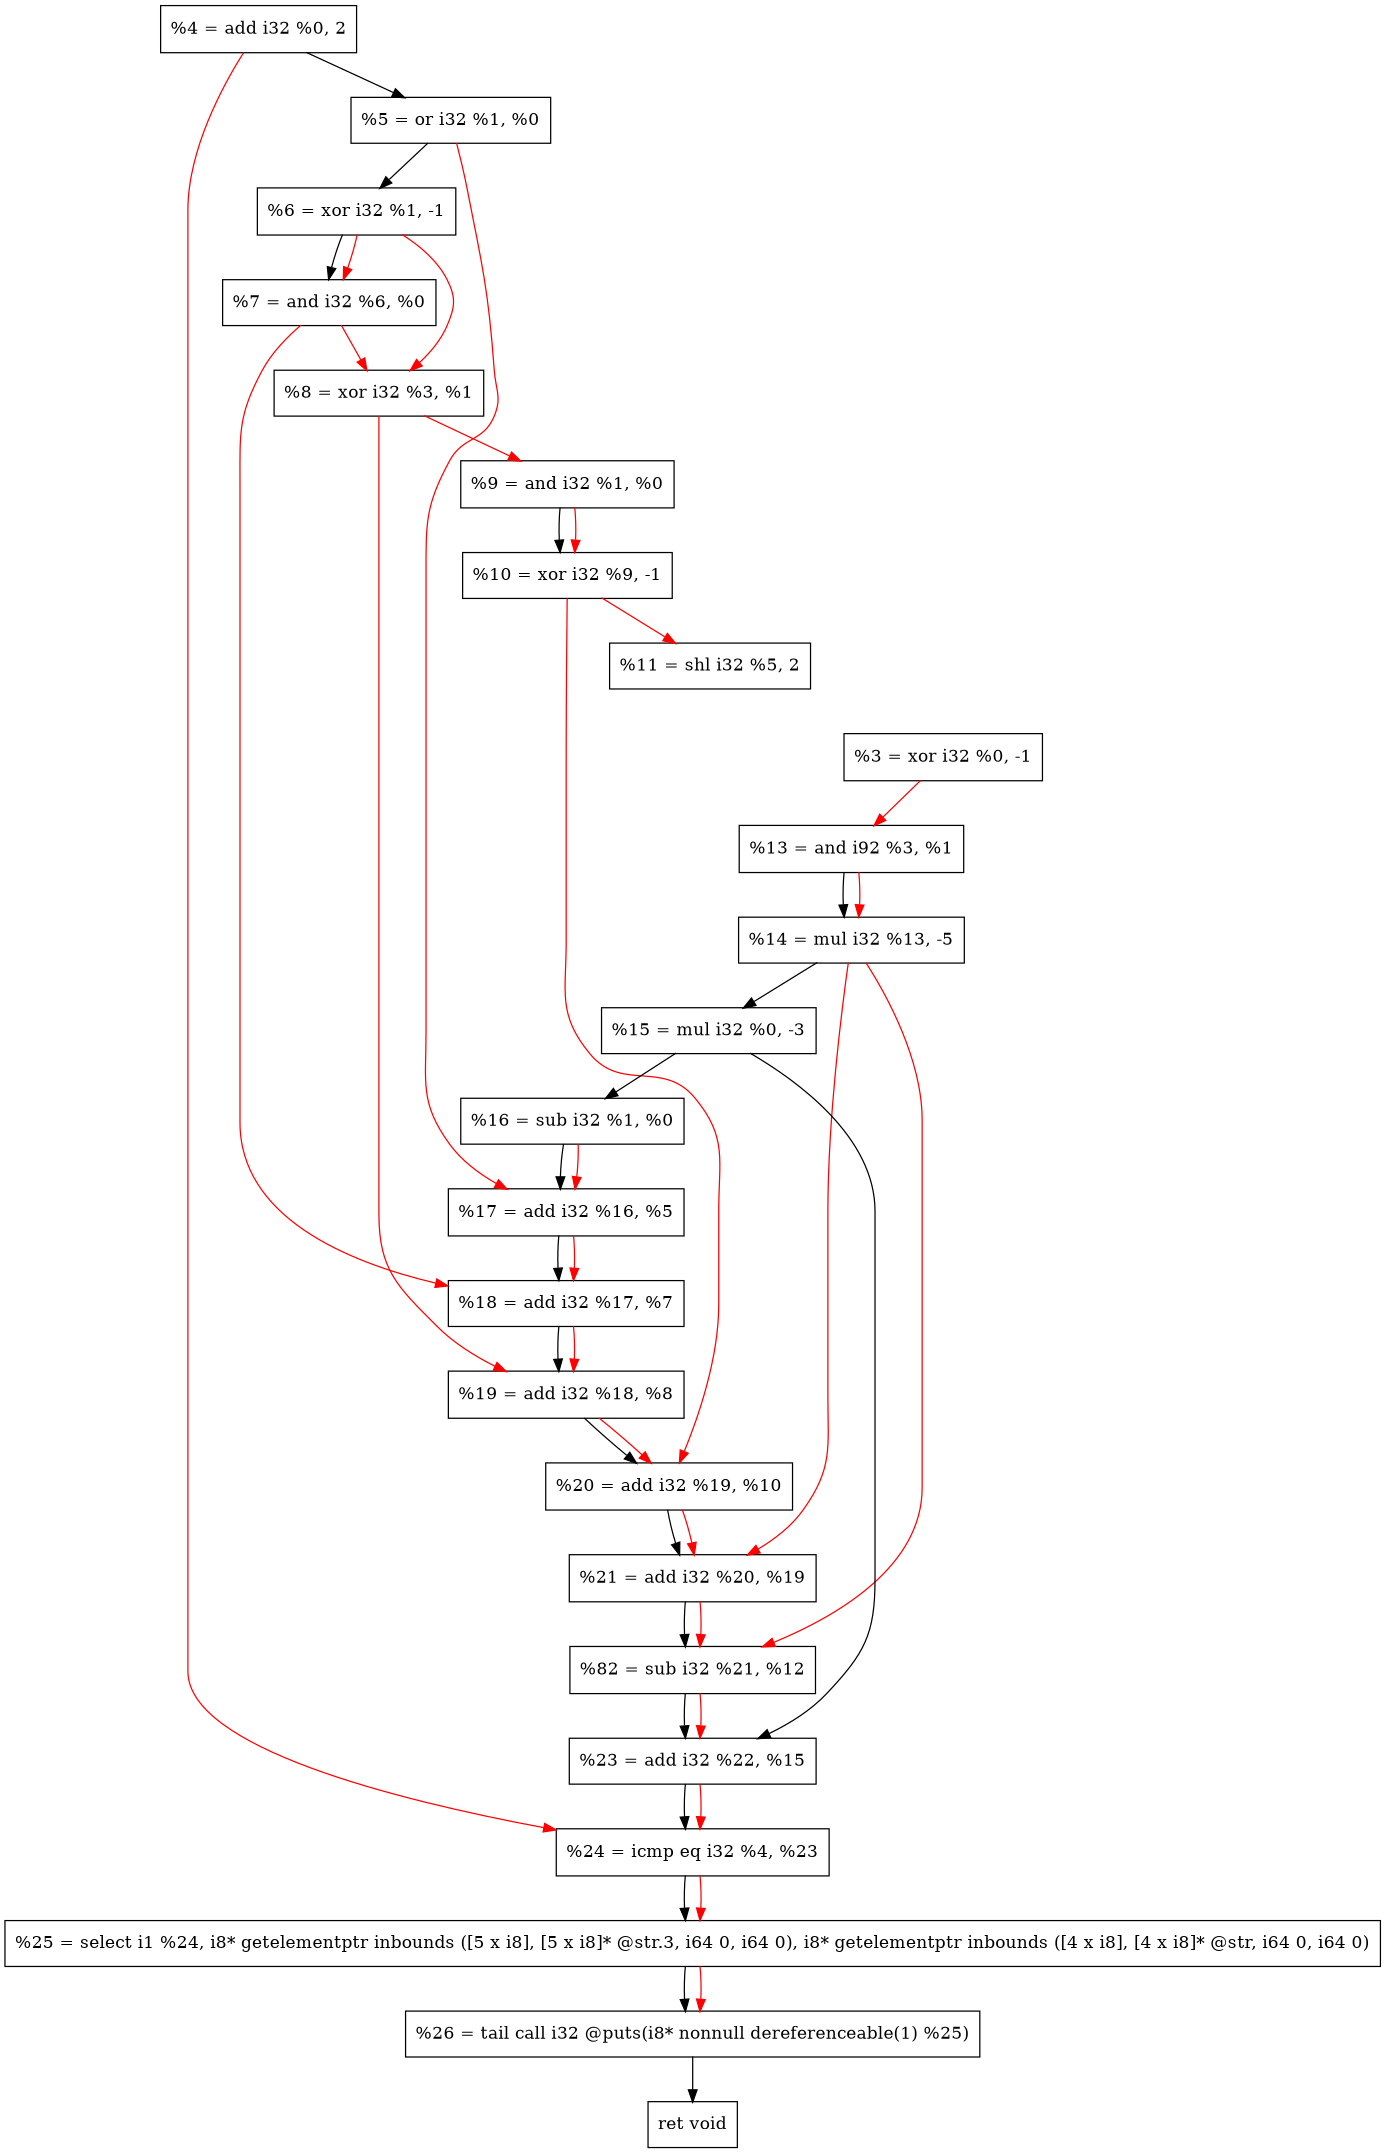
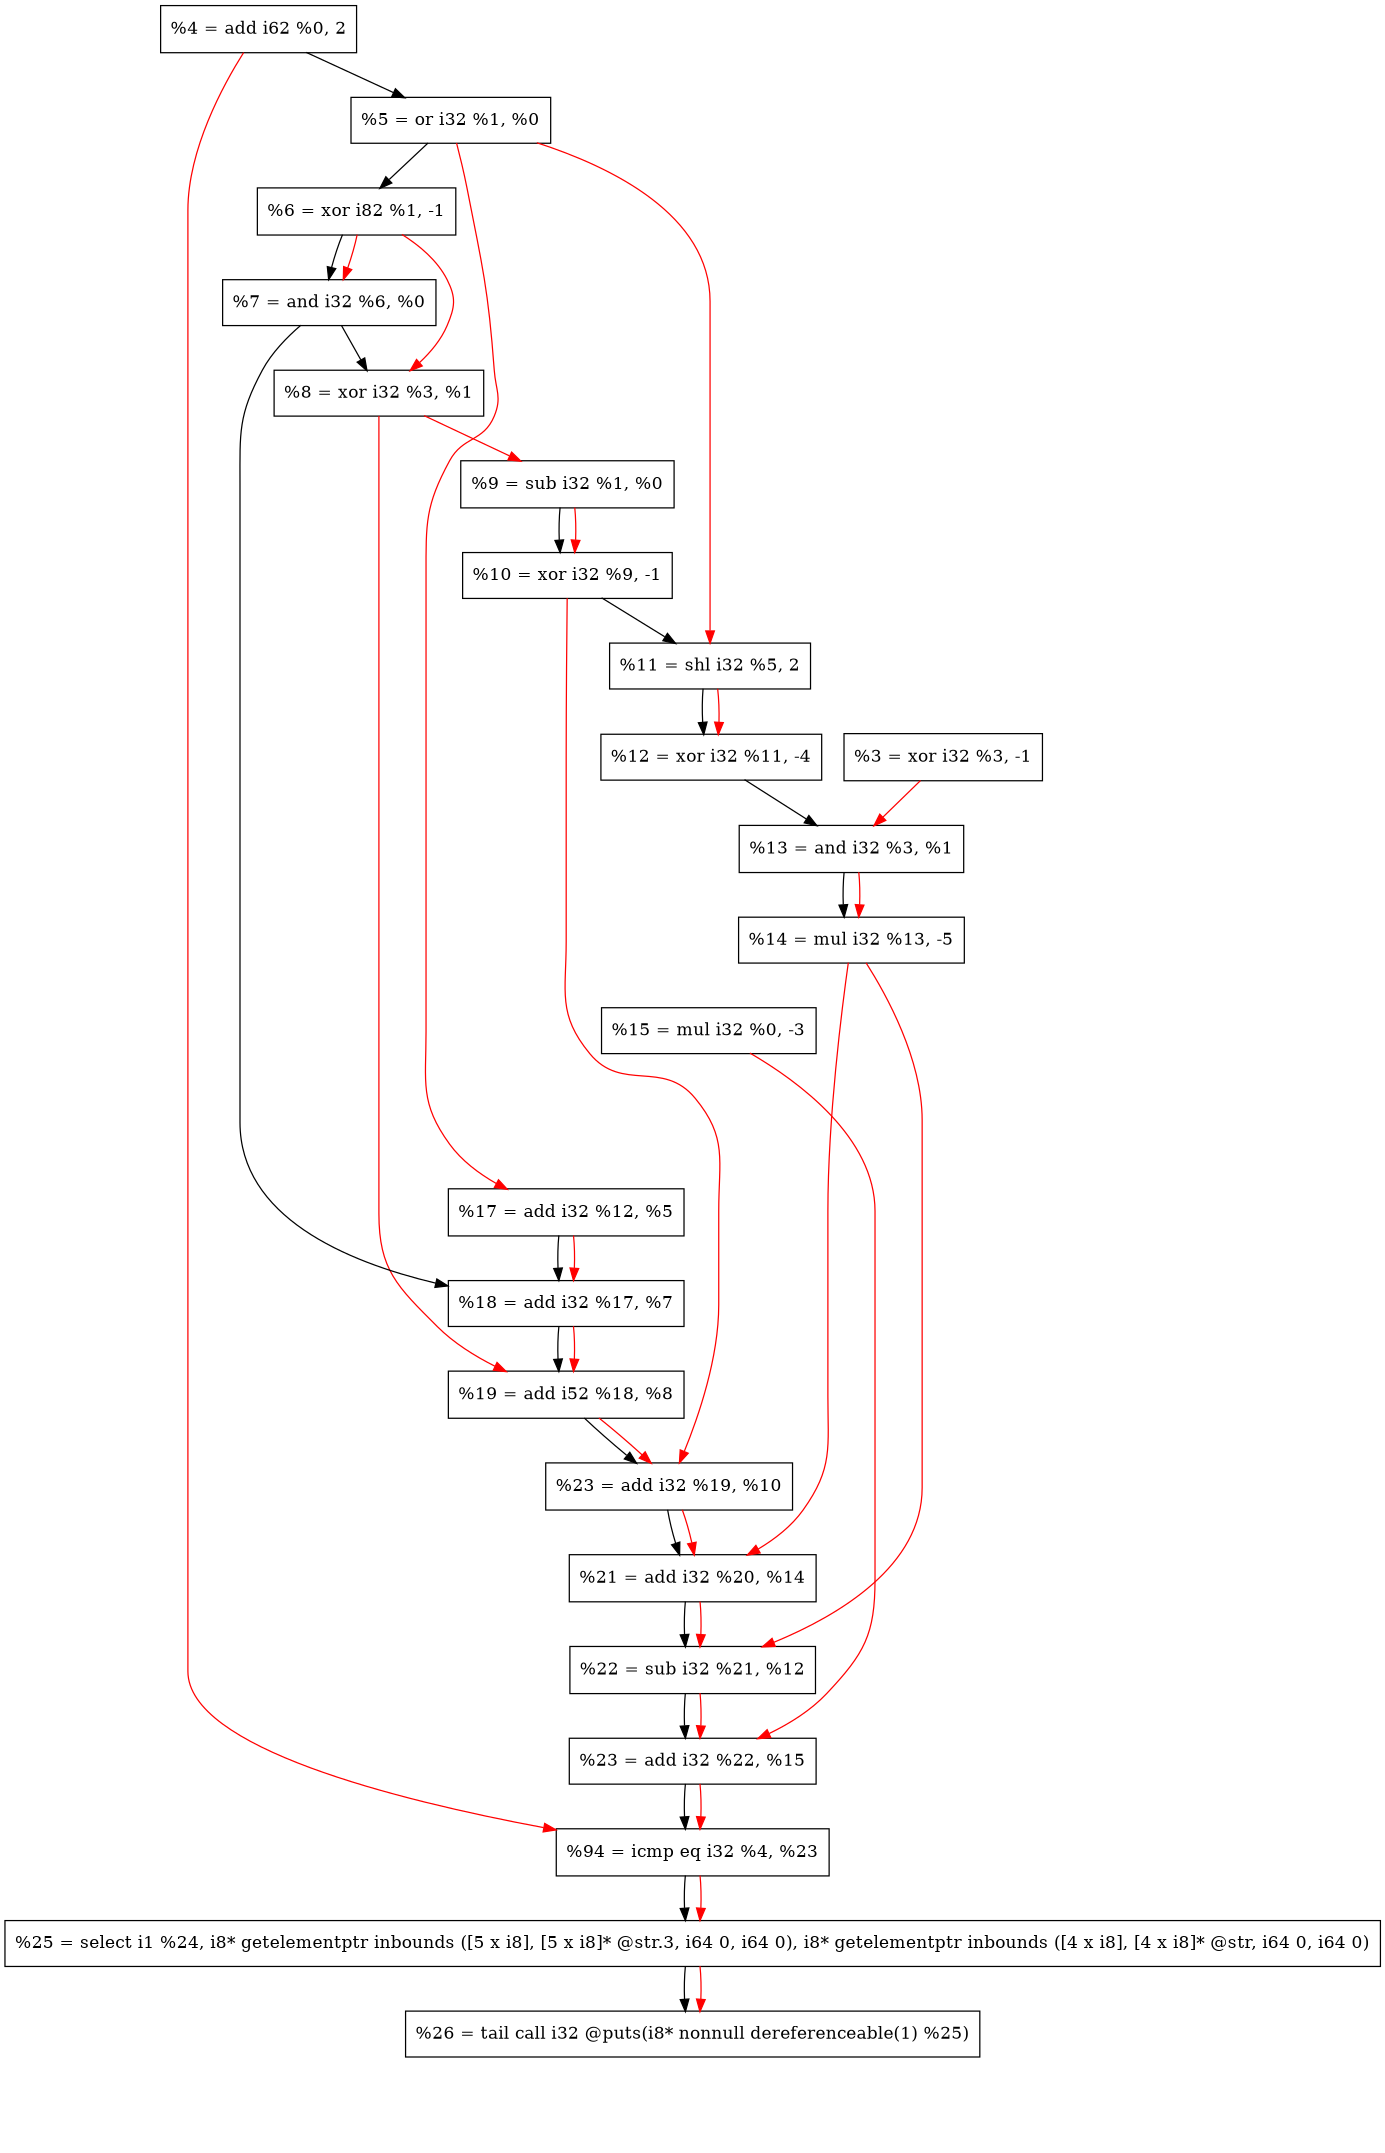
(259, 29) -> (259, 29)
(357, 211) -> (357, 211)
none -> (710, 341)
(351, 343) -> (351, 343)
(567, 484) -> (567, 484)
(633, 617) -> (633, 617)
none -> (711, 757)
(943, 757) -> (943, 757)
(851, 849) -> (851, 849)
(240, 851) -> (240, 851)
(786, 982) -> none
(572, 1121) -> none
(566, 1212) -> (566, 1212)
(875, 1390) -> (875, 1390)
(566, 1395) -> (566, 1395)
(669, 1486) -> (669, 1486)
(693, 1578) -> (693, 1578)
(693, 1670) -> (693, 1670)
(693, 1852) -> (693, 1852)
(693, 2125) -> none
